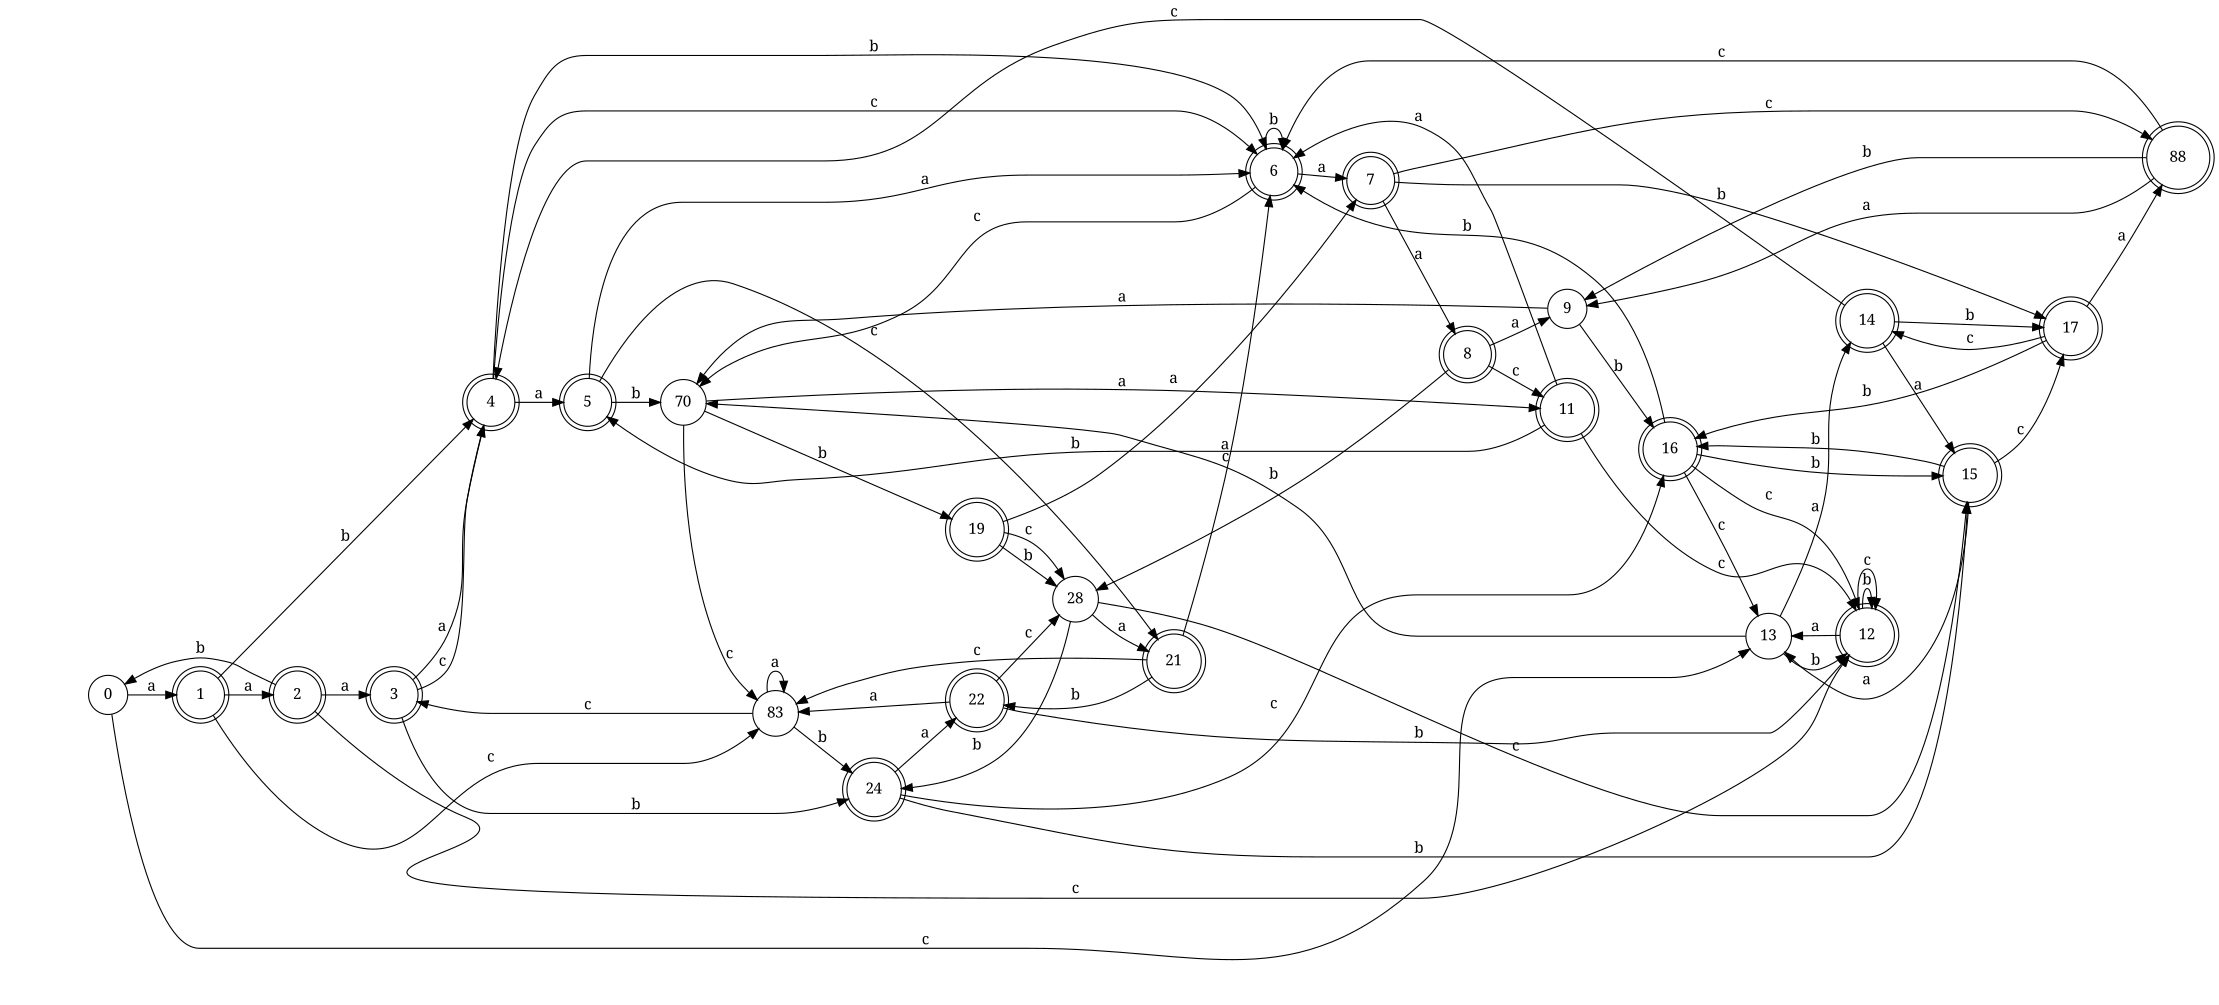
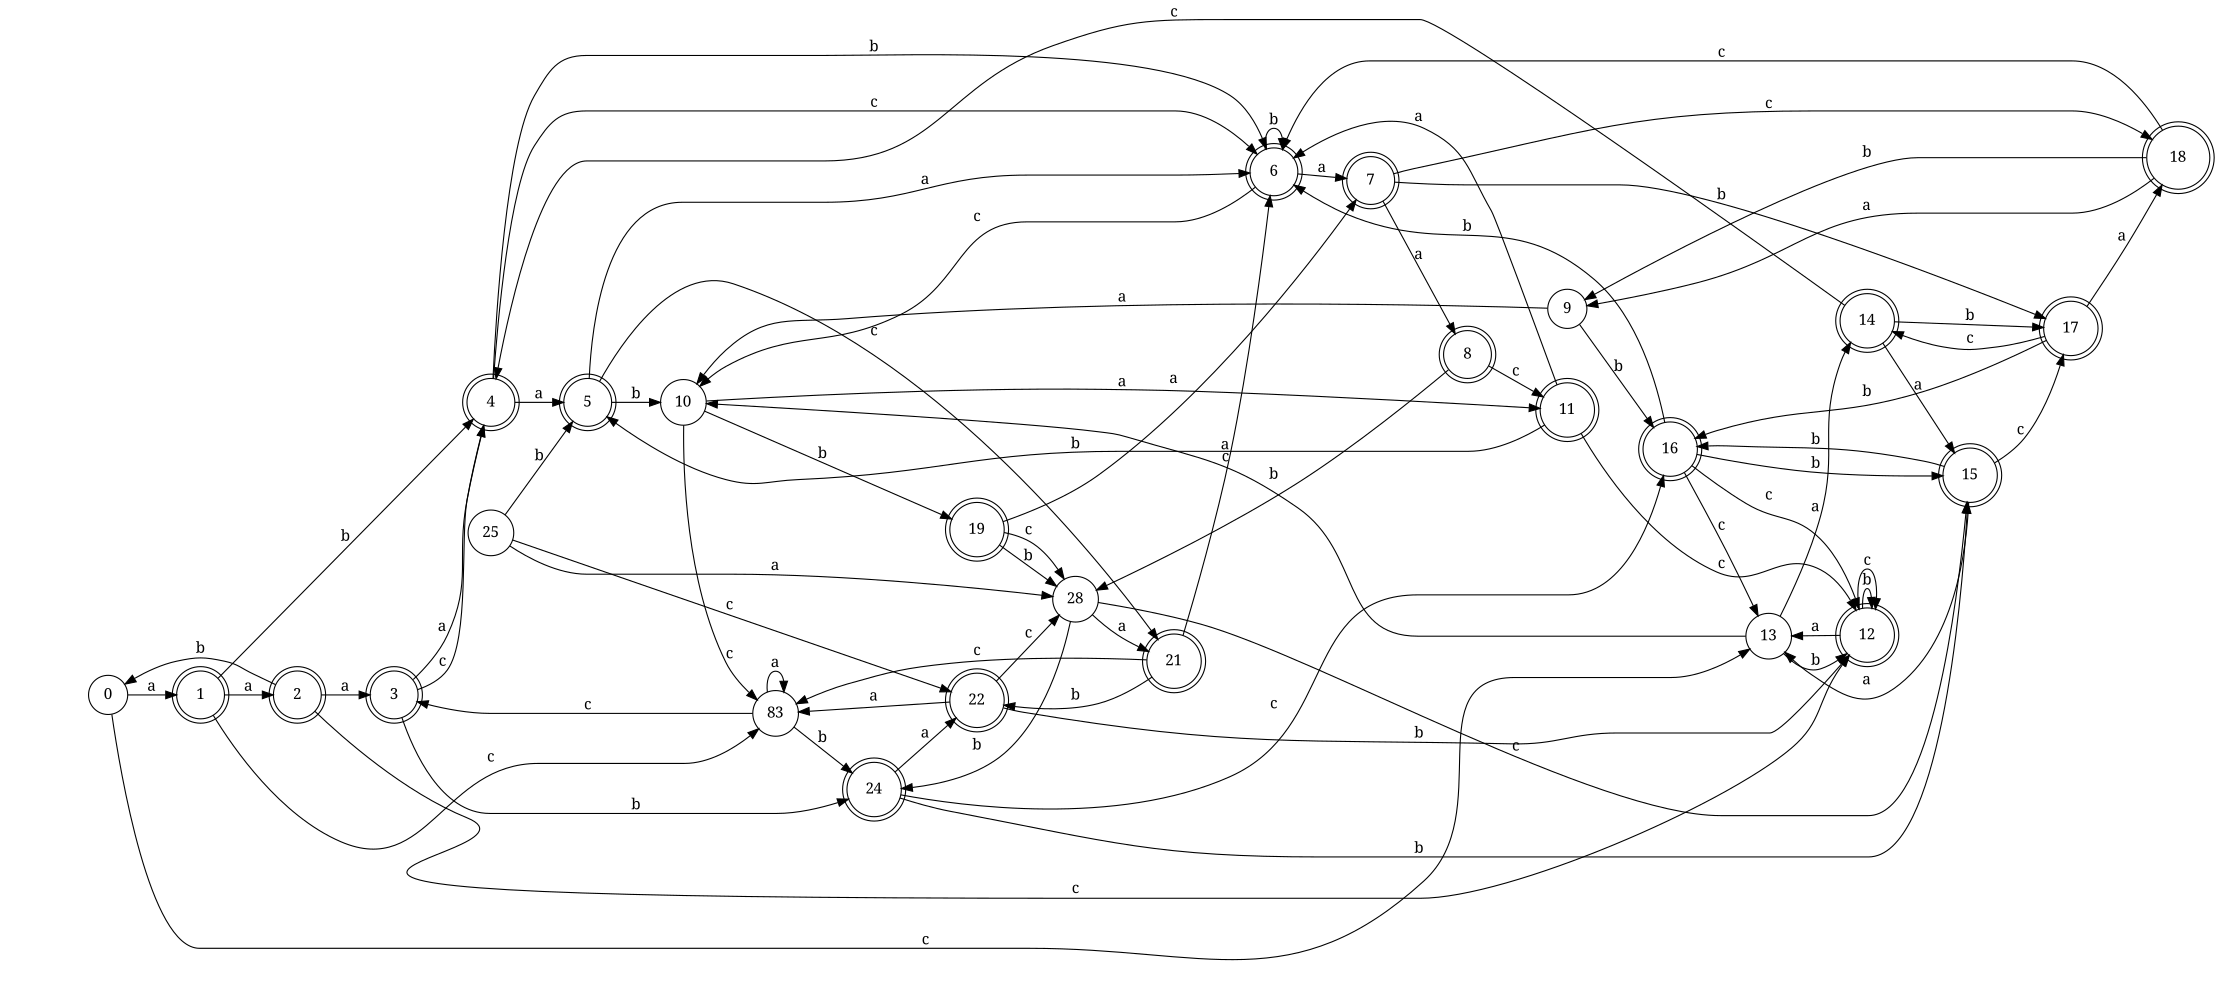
(2178, 158) -> (2178, 158)
(1515, 334) -> none
(683, 402) -> (683, 402)
none -> (491, 533)
